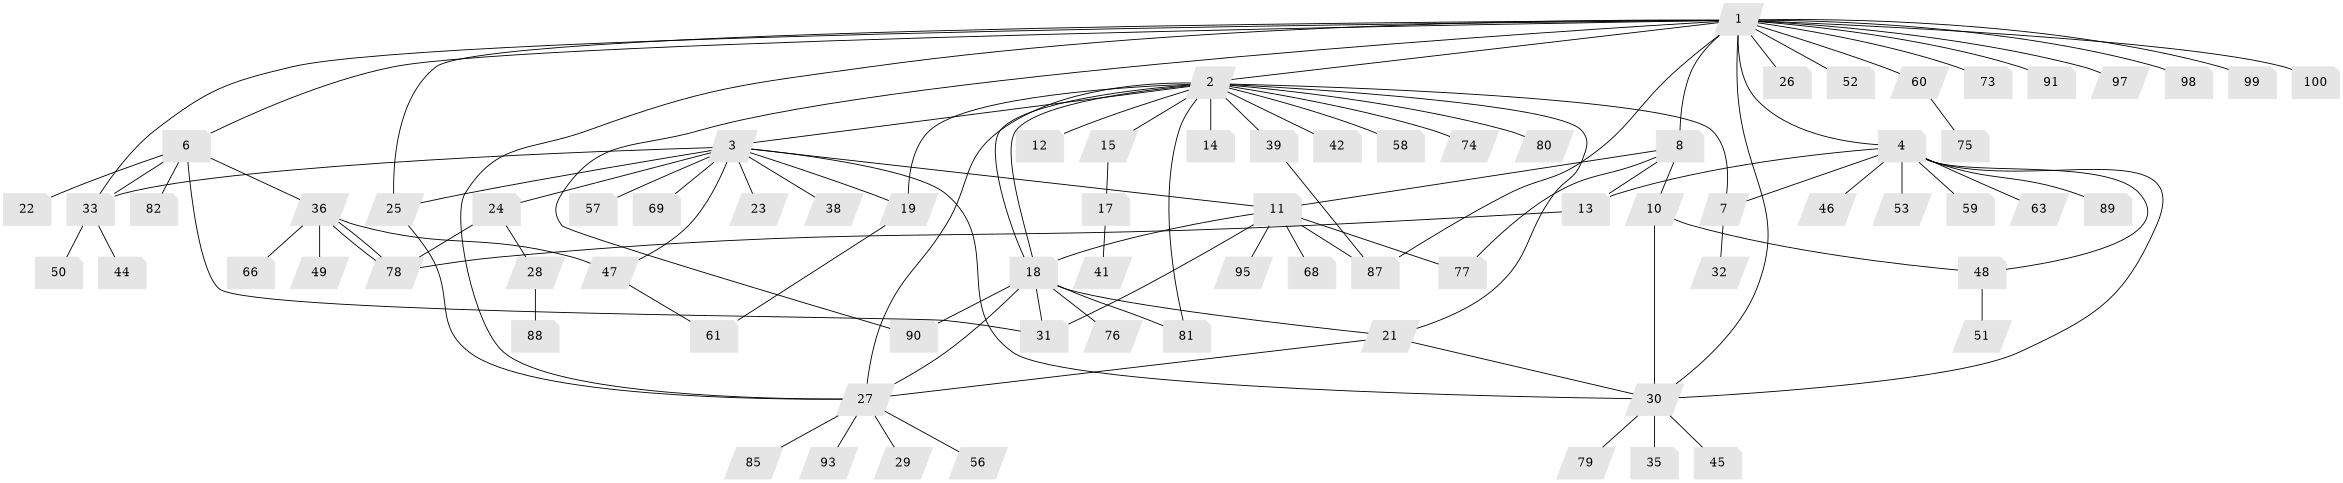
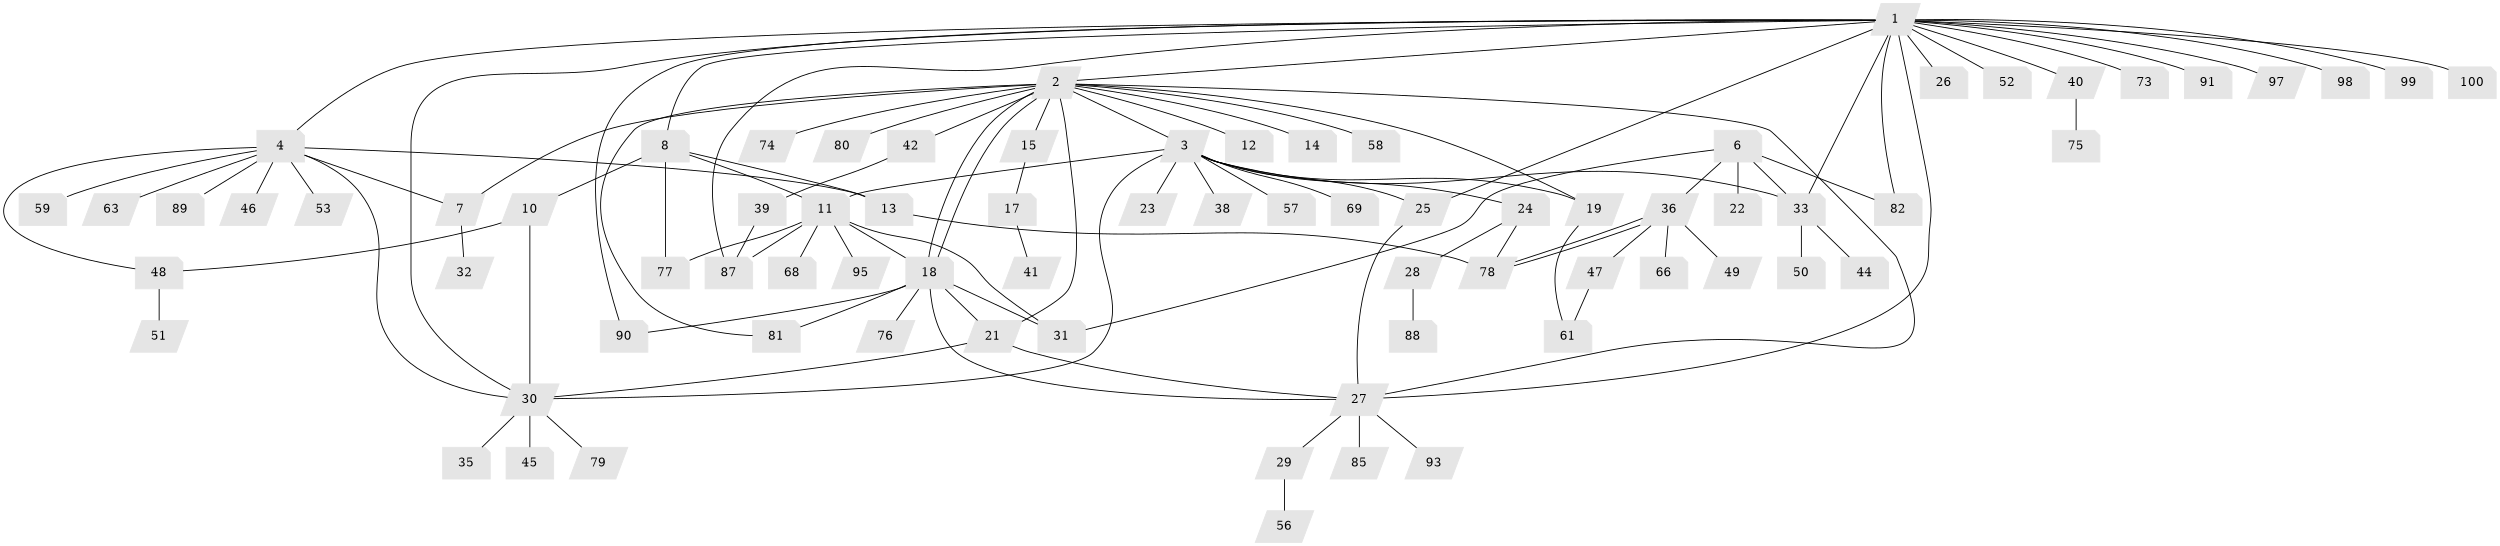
(806, 42) -> (1882, 115)
(1920, 83) -> (2076, 83)
(1242, 114) -> (837, 178)
(693, 220) -> none
(922, 431) -> (1284, 495)
